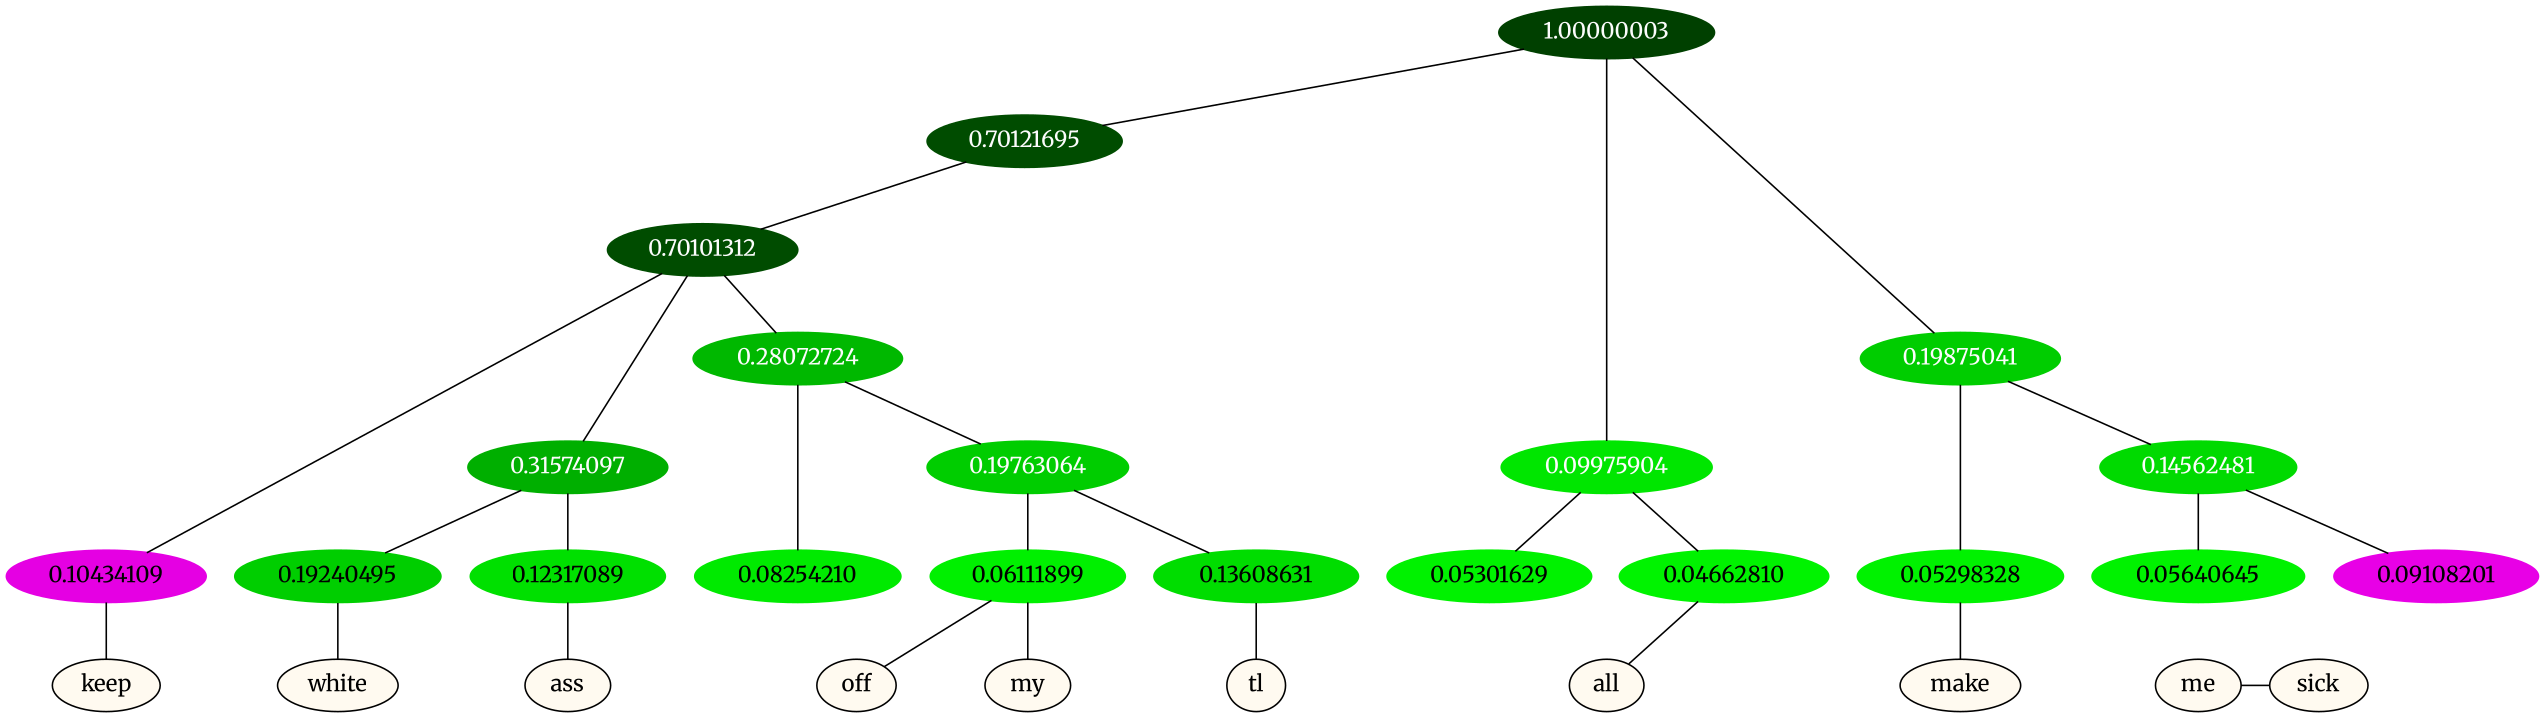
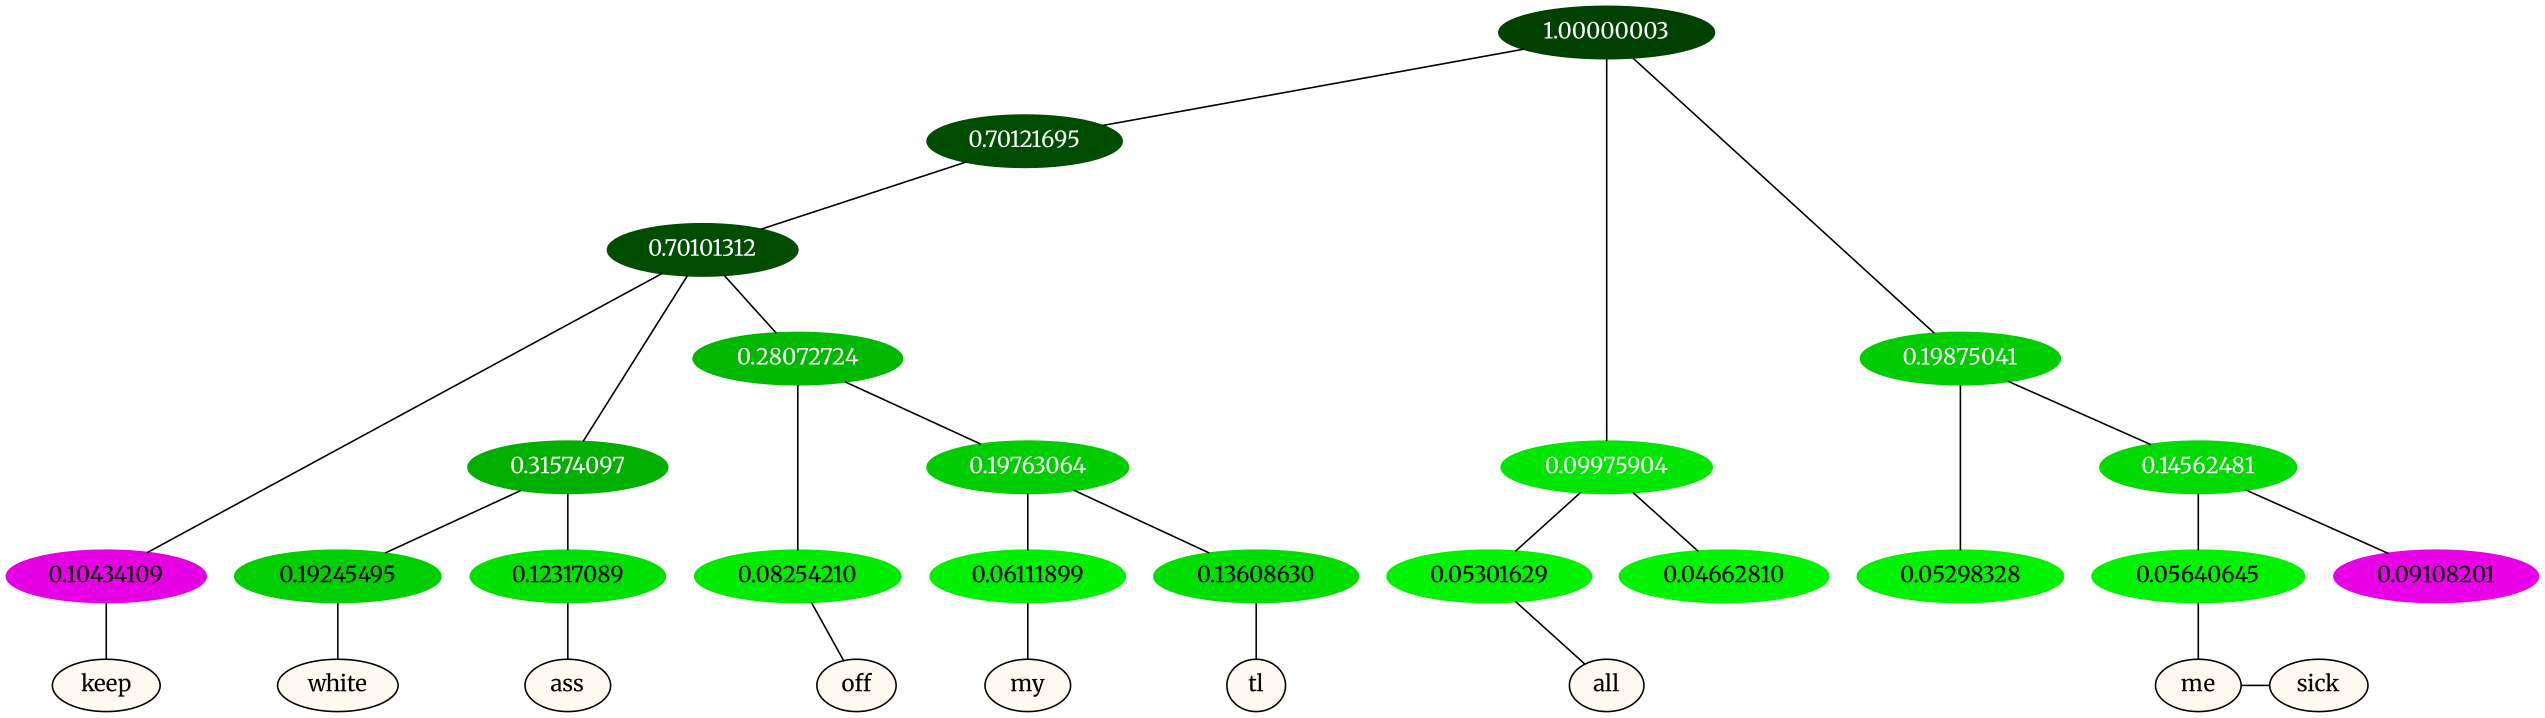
(338, 576) -> (338, 576)
(1256, 576) -> (1256, 576)
none -> (2198, 631)
(1663, 633) -> (1550, 633)
(938, 634) -> (827, 631)
(1960, 685) -> none
